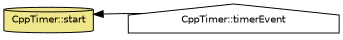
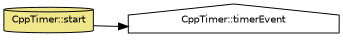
(123, 14) -> (106, 26)
